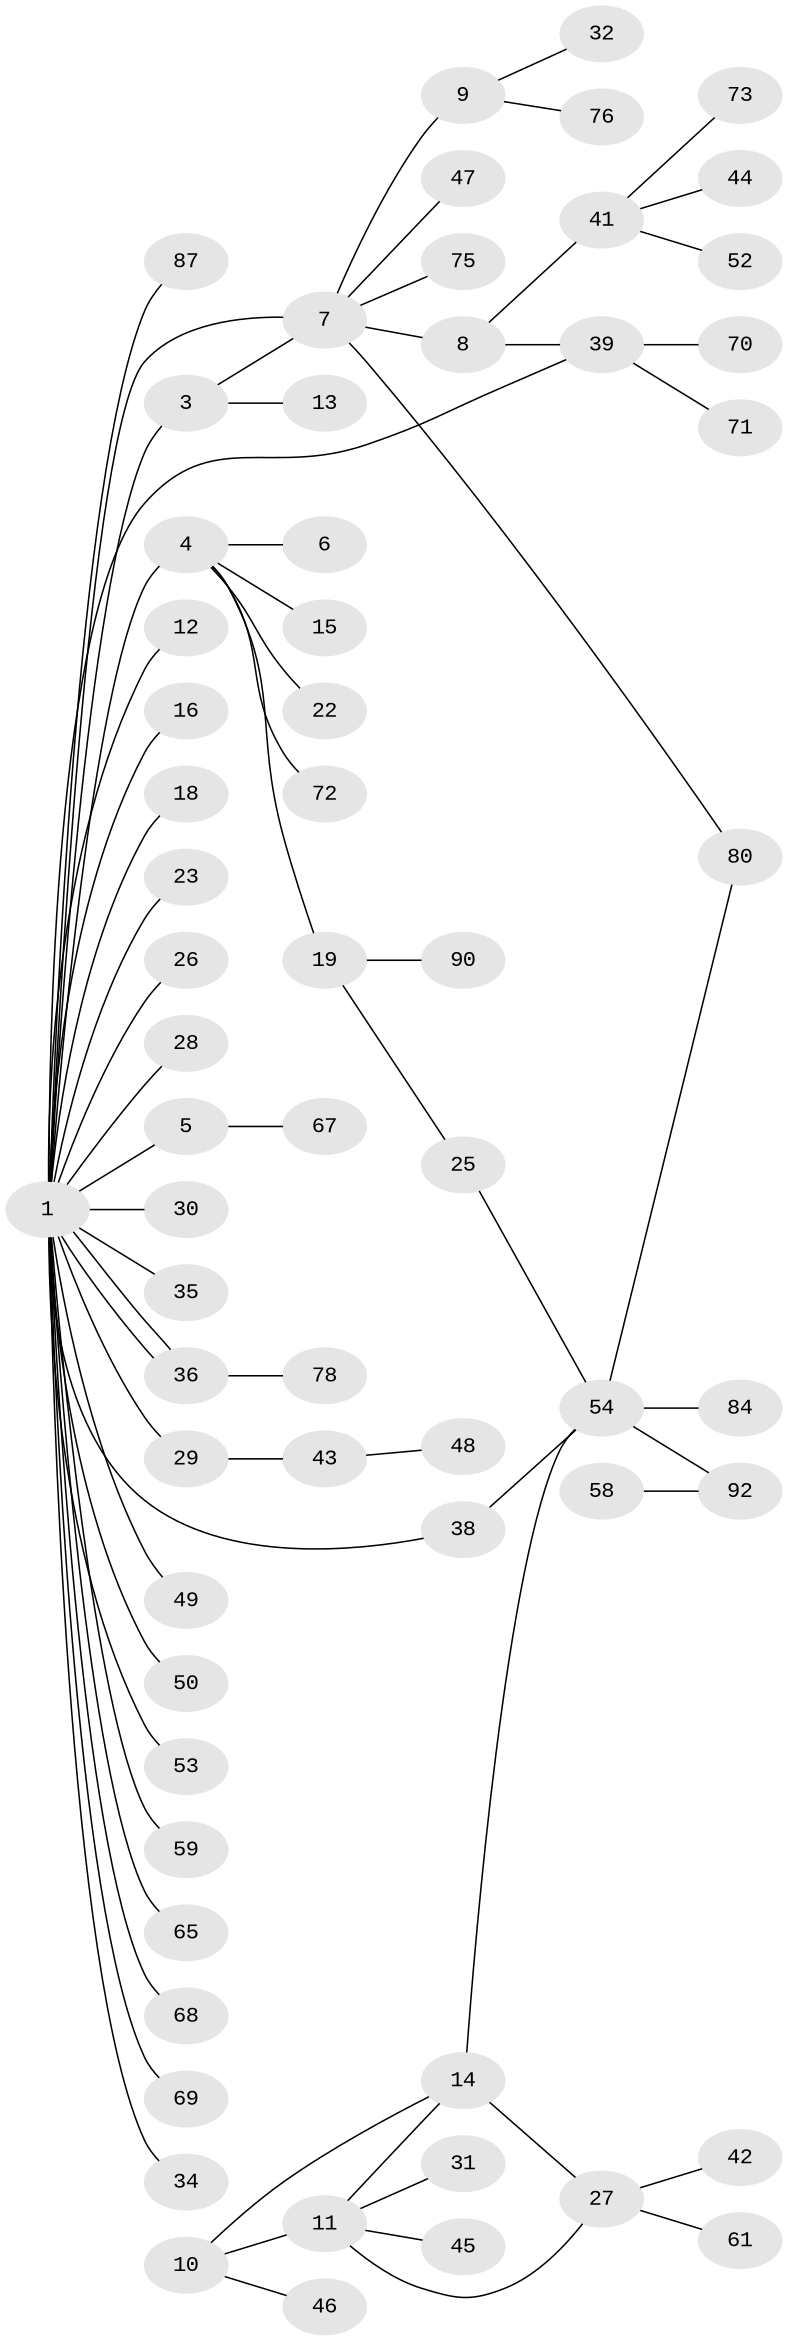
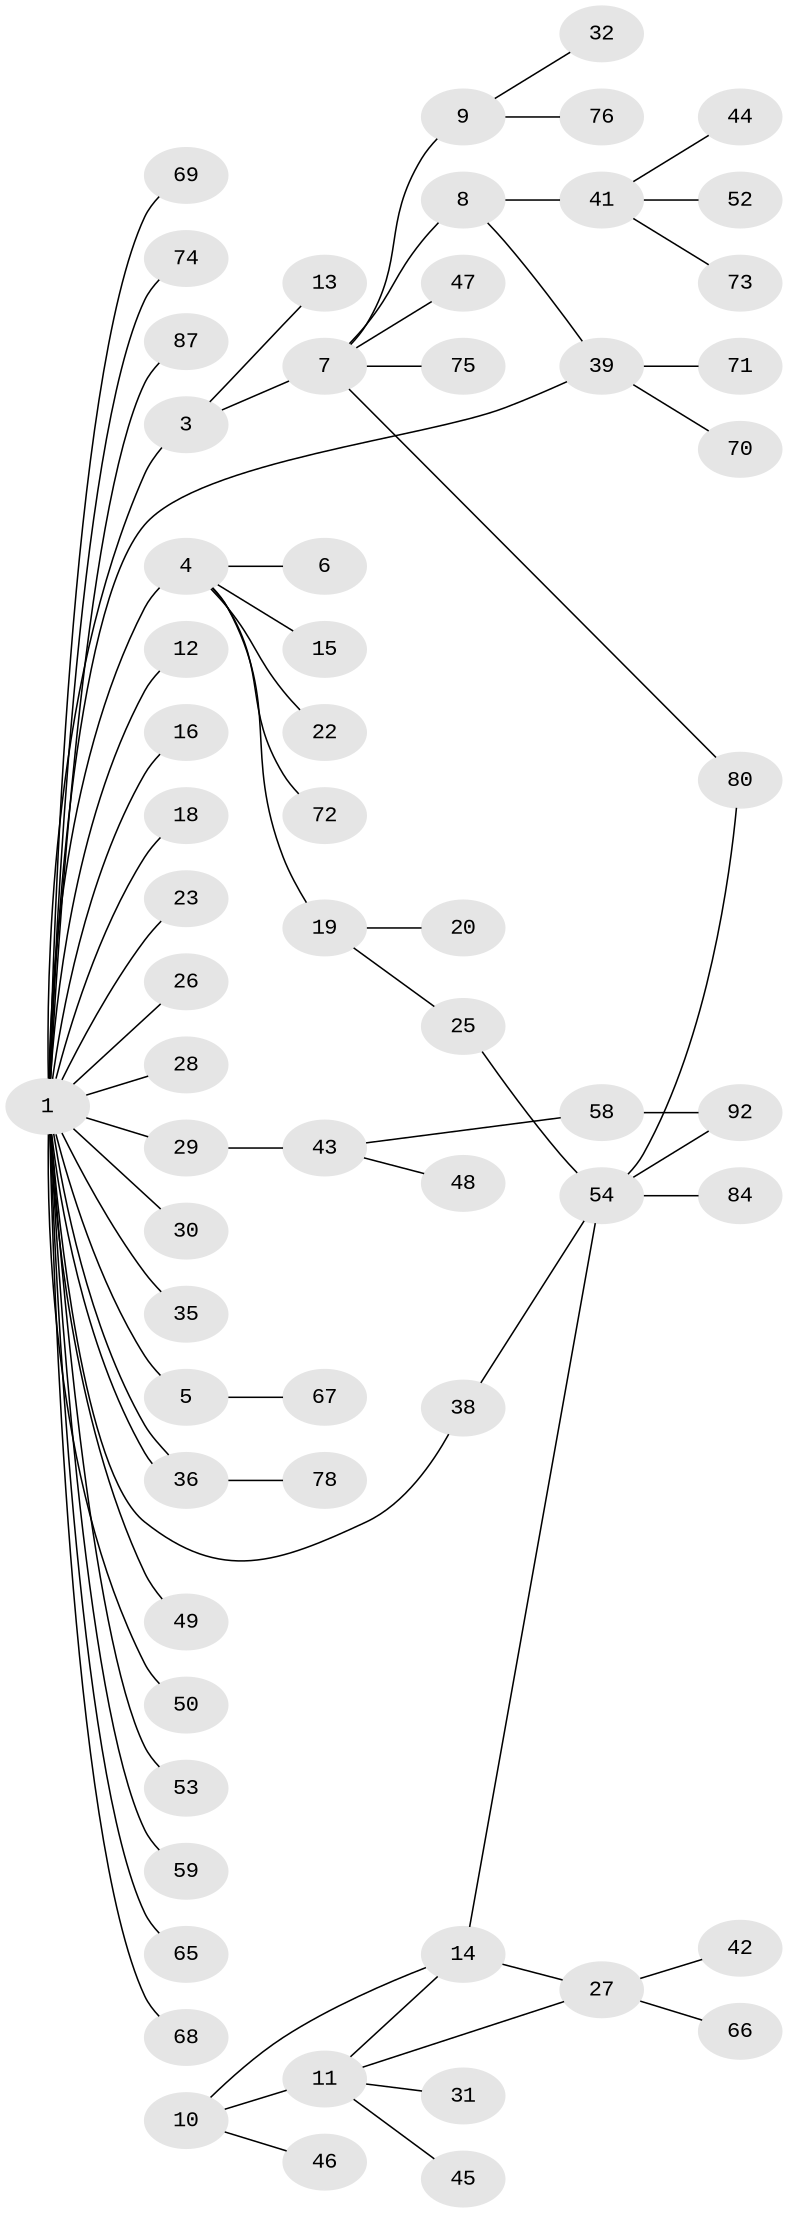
(84, 694) -> none
(463, 960) -> (463, 928)
none -> (463, 1130)
(186, 2182) -> (186, 259)
(740, 2241) -> (740, 2031)
